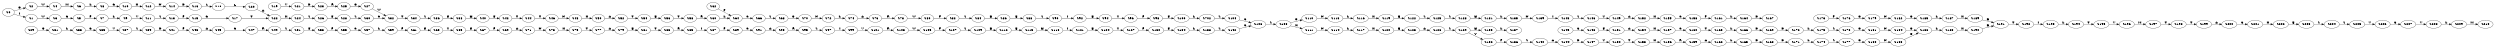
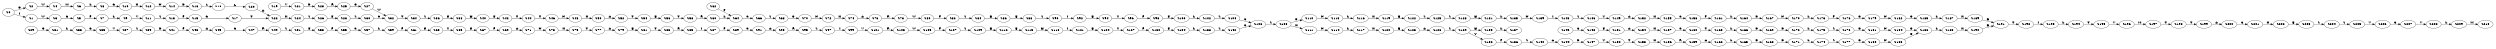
(840, 17) -> (840, 17)
(1207, 18) -> (1207, 18)
none -> (1796, 18)
